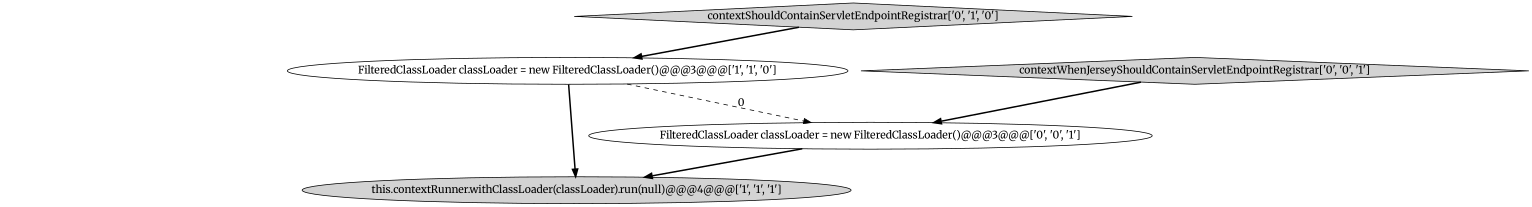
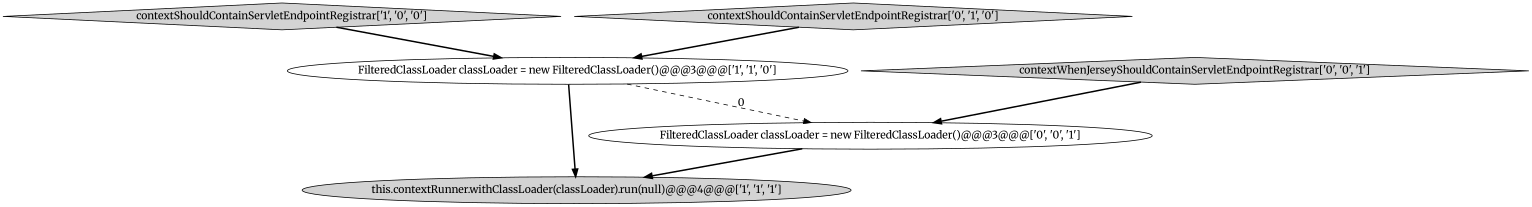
none -> (282, 16)
